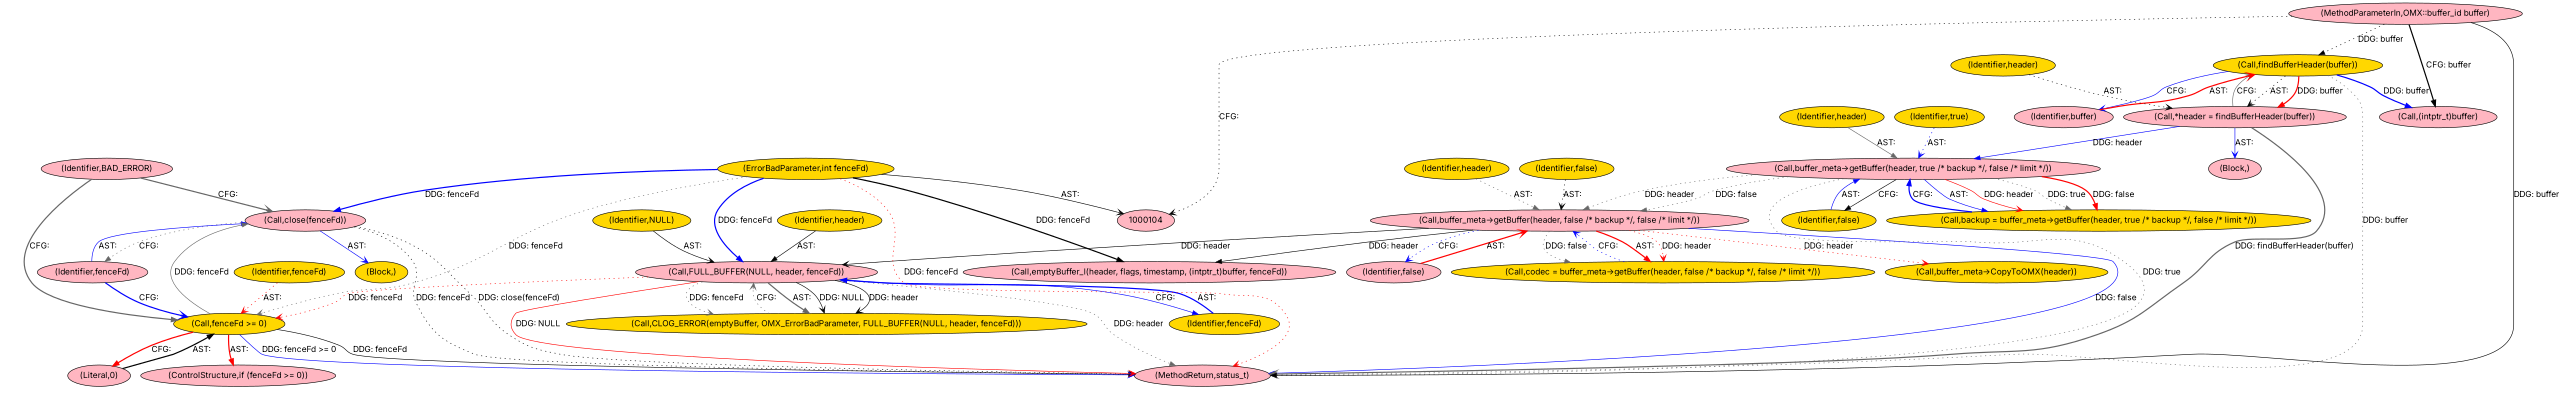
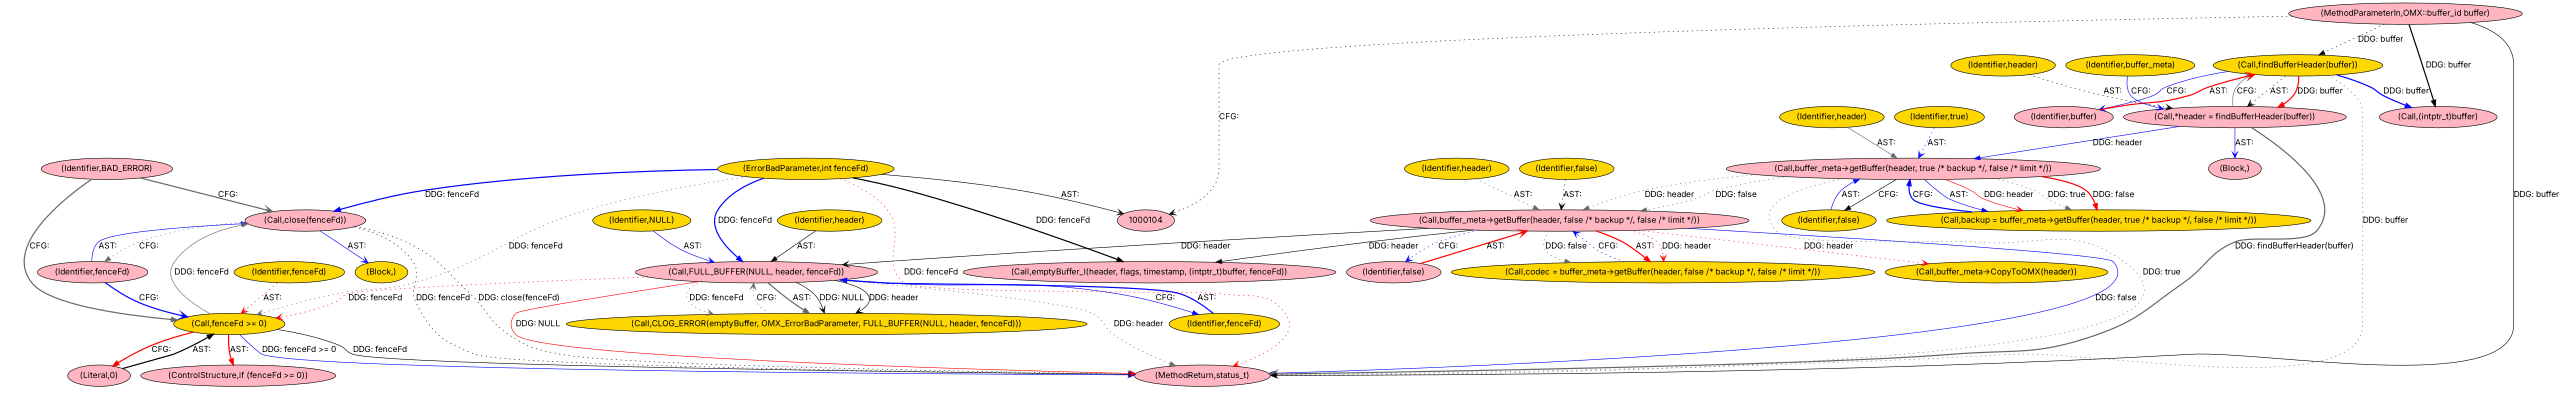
none -> (2130, 65)
(2449, 65) -> (2449, 65)
(679, 249) -> (679, 249)
